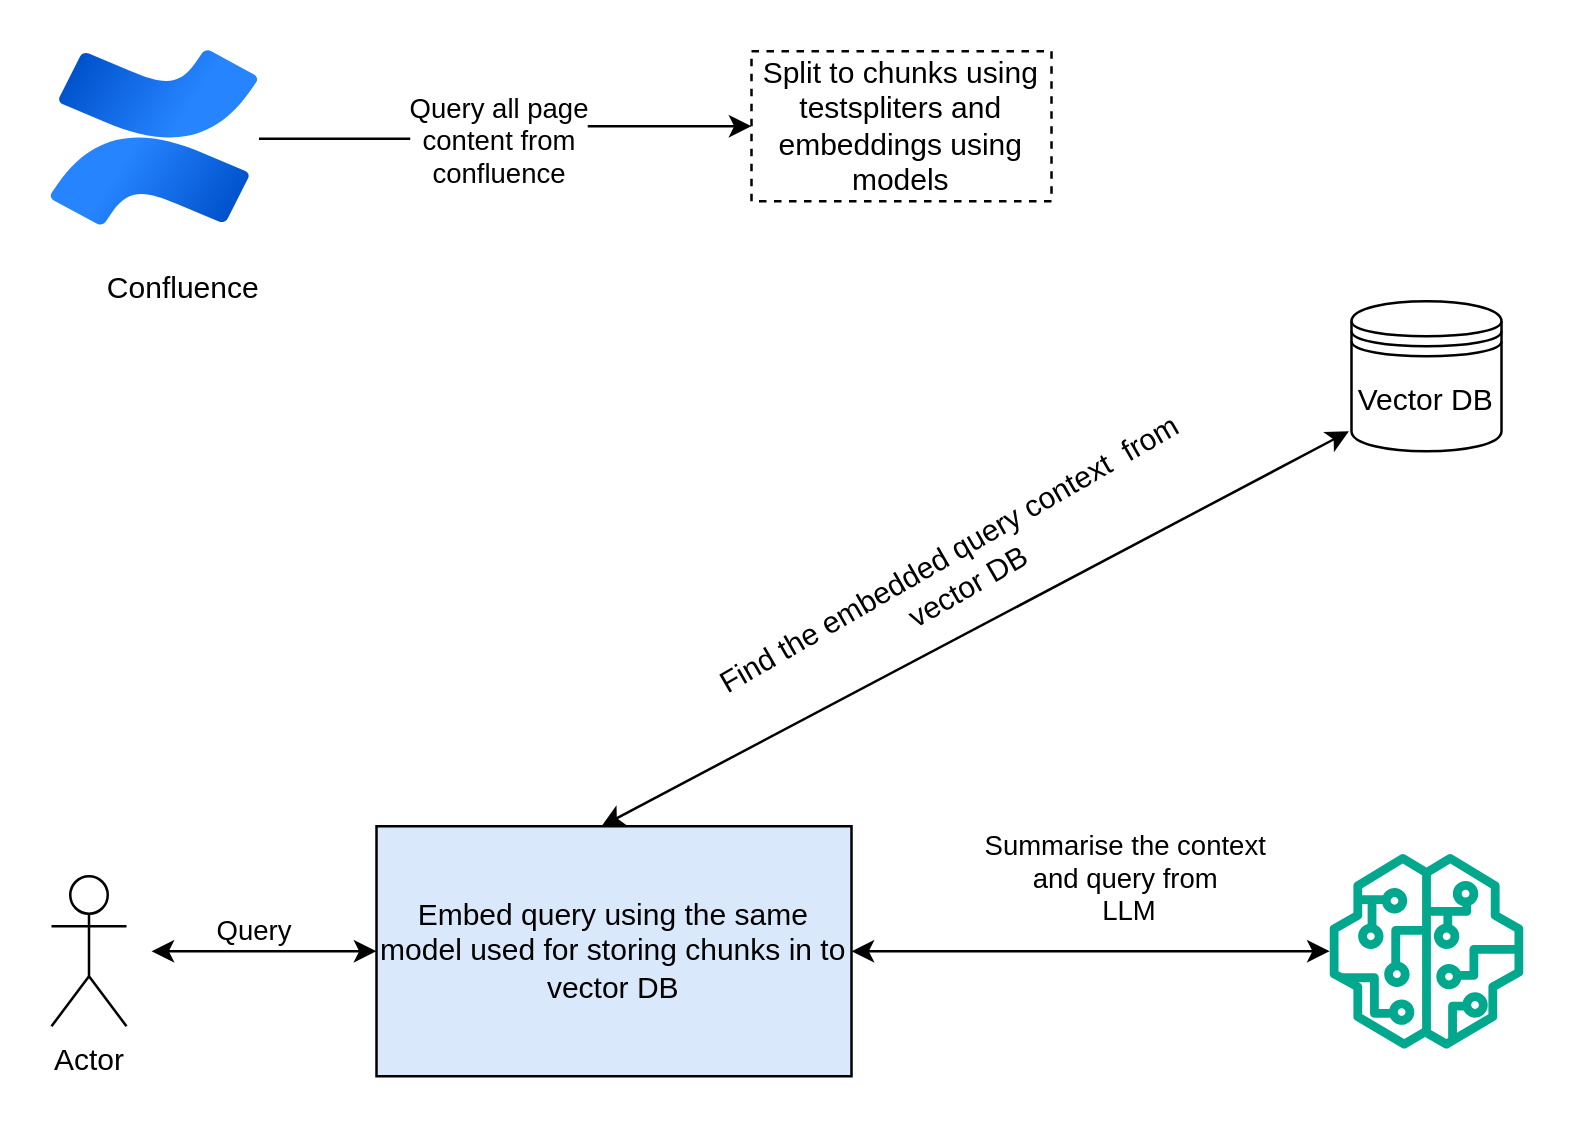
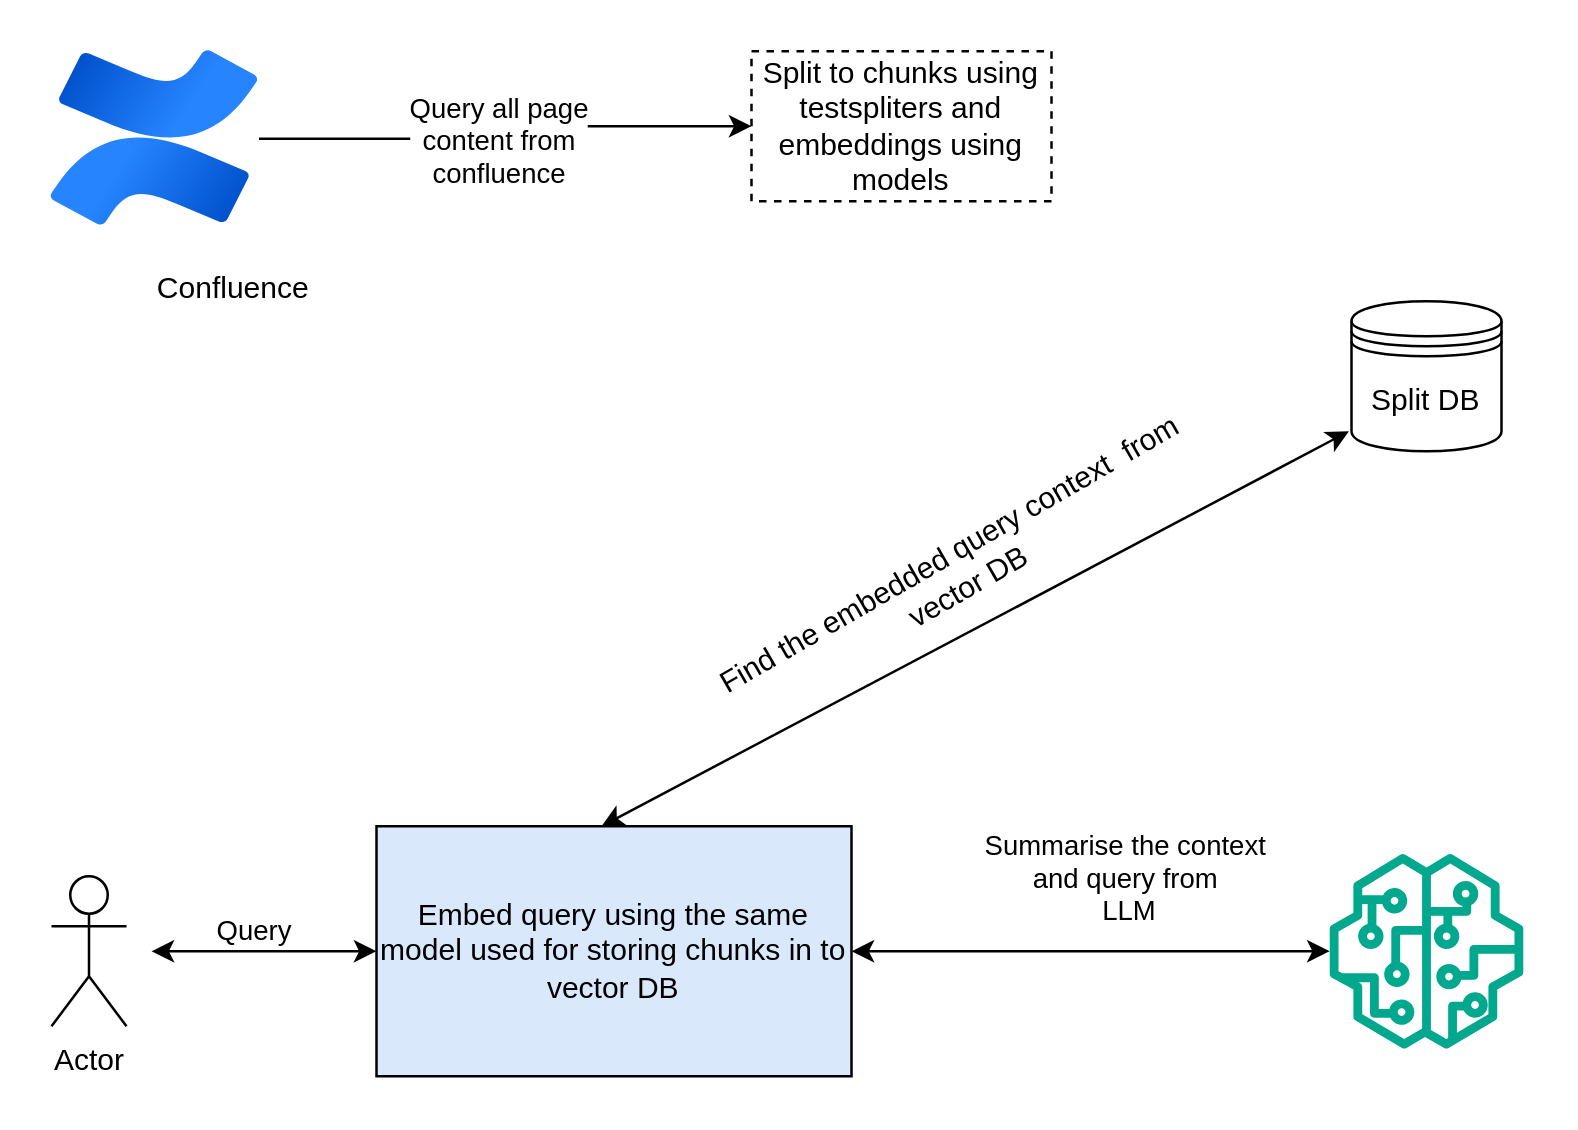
(184, 289) -> (234, 289)
(1426, 401) -> (1426, 401)
